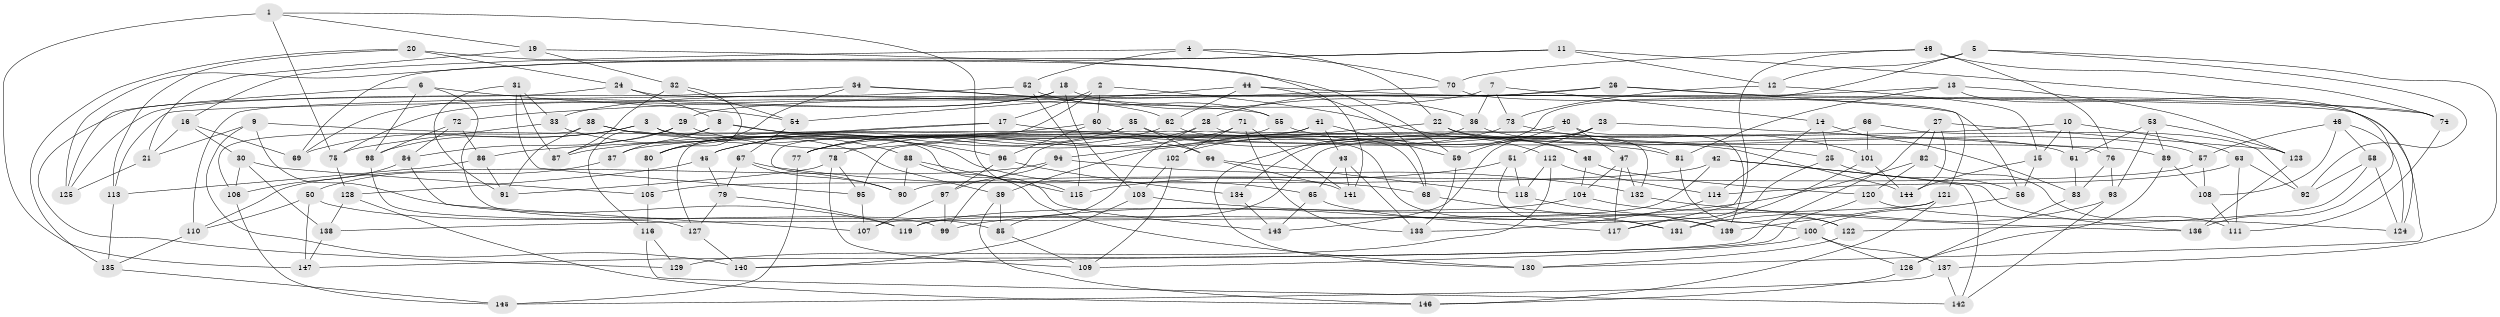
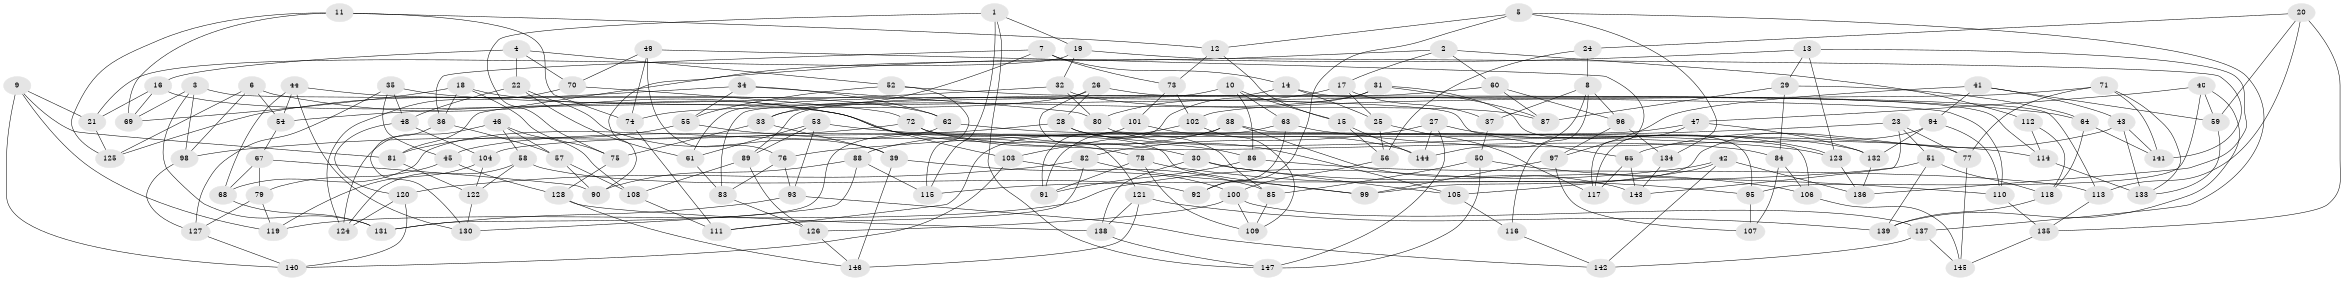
(1868, 122) -> none
(677, 268) -> none
